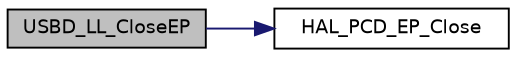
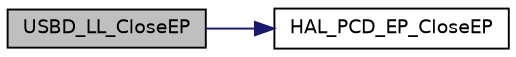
(392, 29) -> (392, 29)
